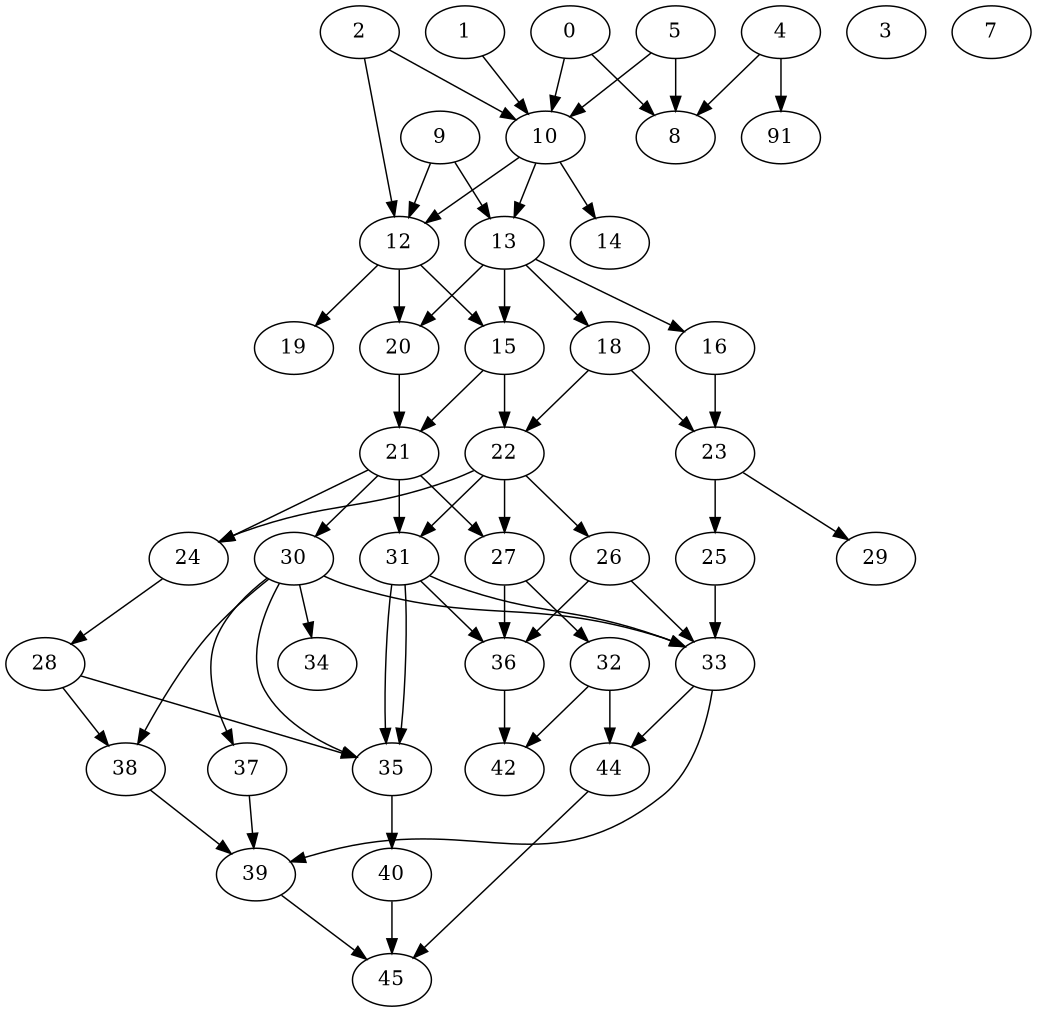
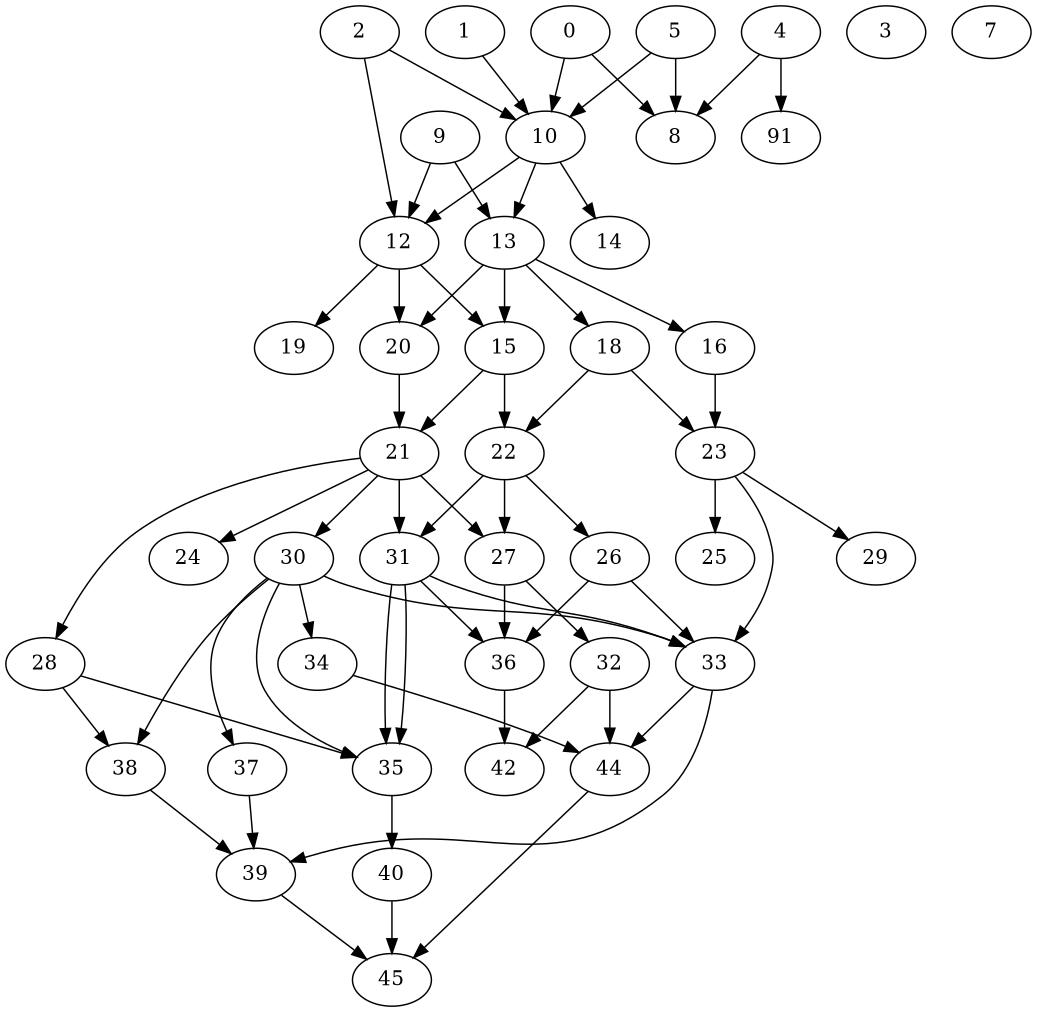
(366, 503) -> none
(715, 604) -> (772, 551)
(123, 607) -> (188, 503)
none -> (460, 708)
